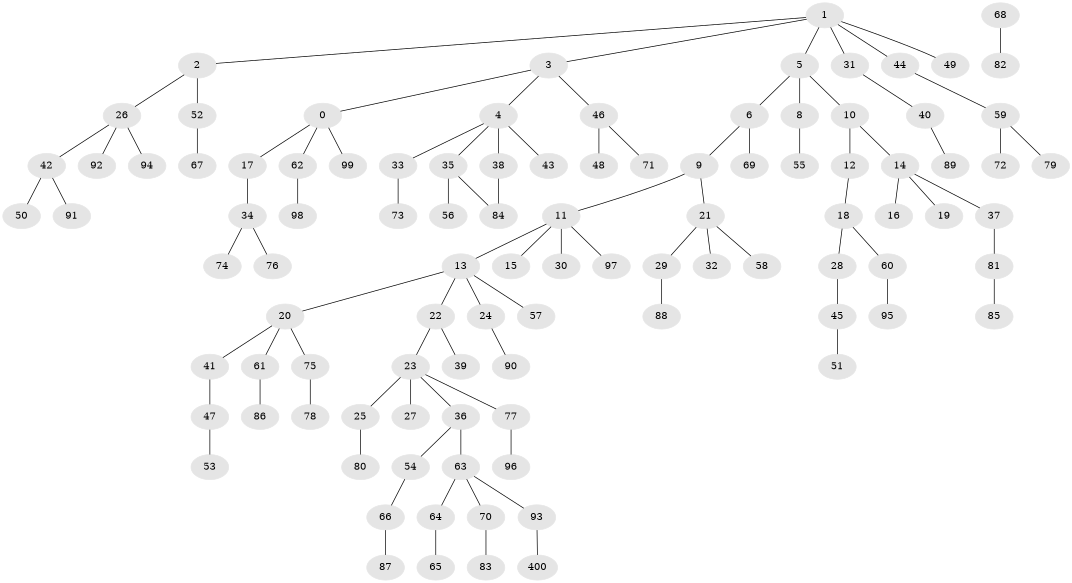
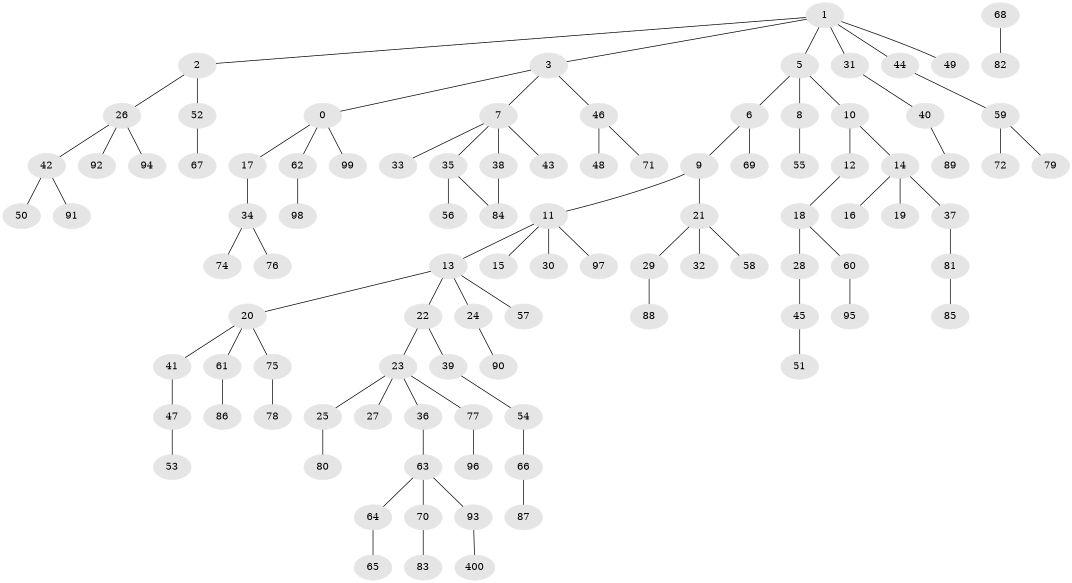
(499, 116) -> (499, 116)
(398, 216) -> none
(436, 442) -> (486, 392)
